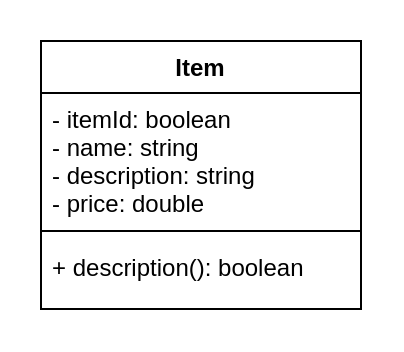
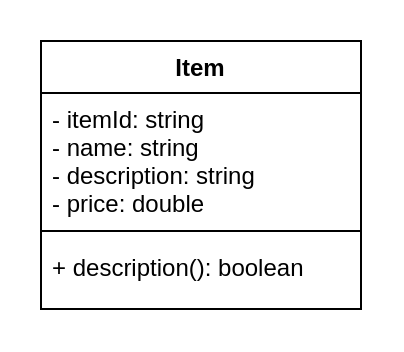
(151, 120) -> (144, 120)
